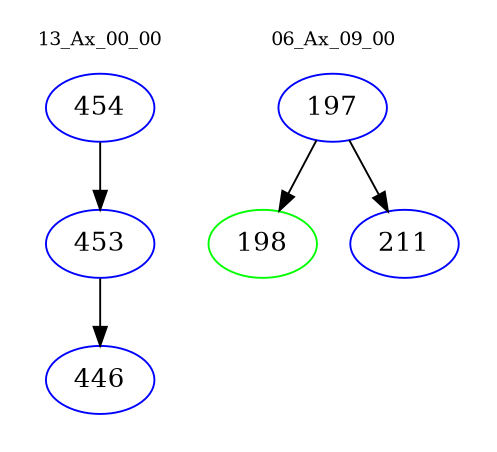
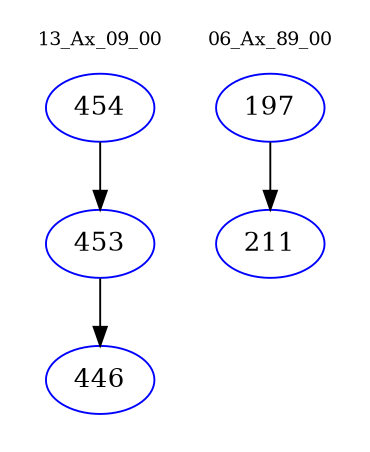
(100, 41) -> (100, 41)
(334, 41) -> (270, 41)
(263, 244) -> none
